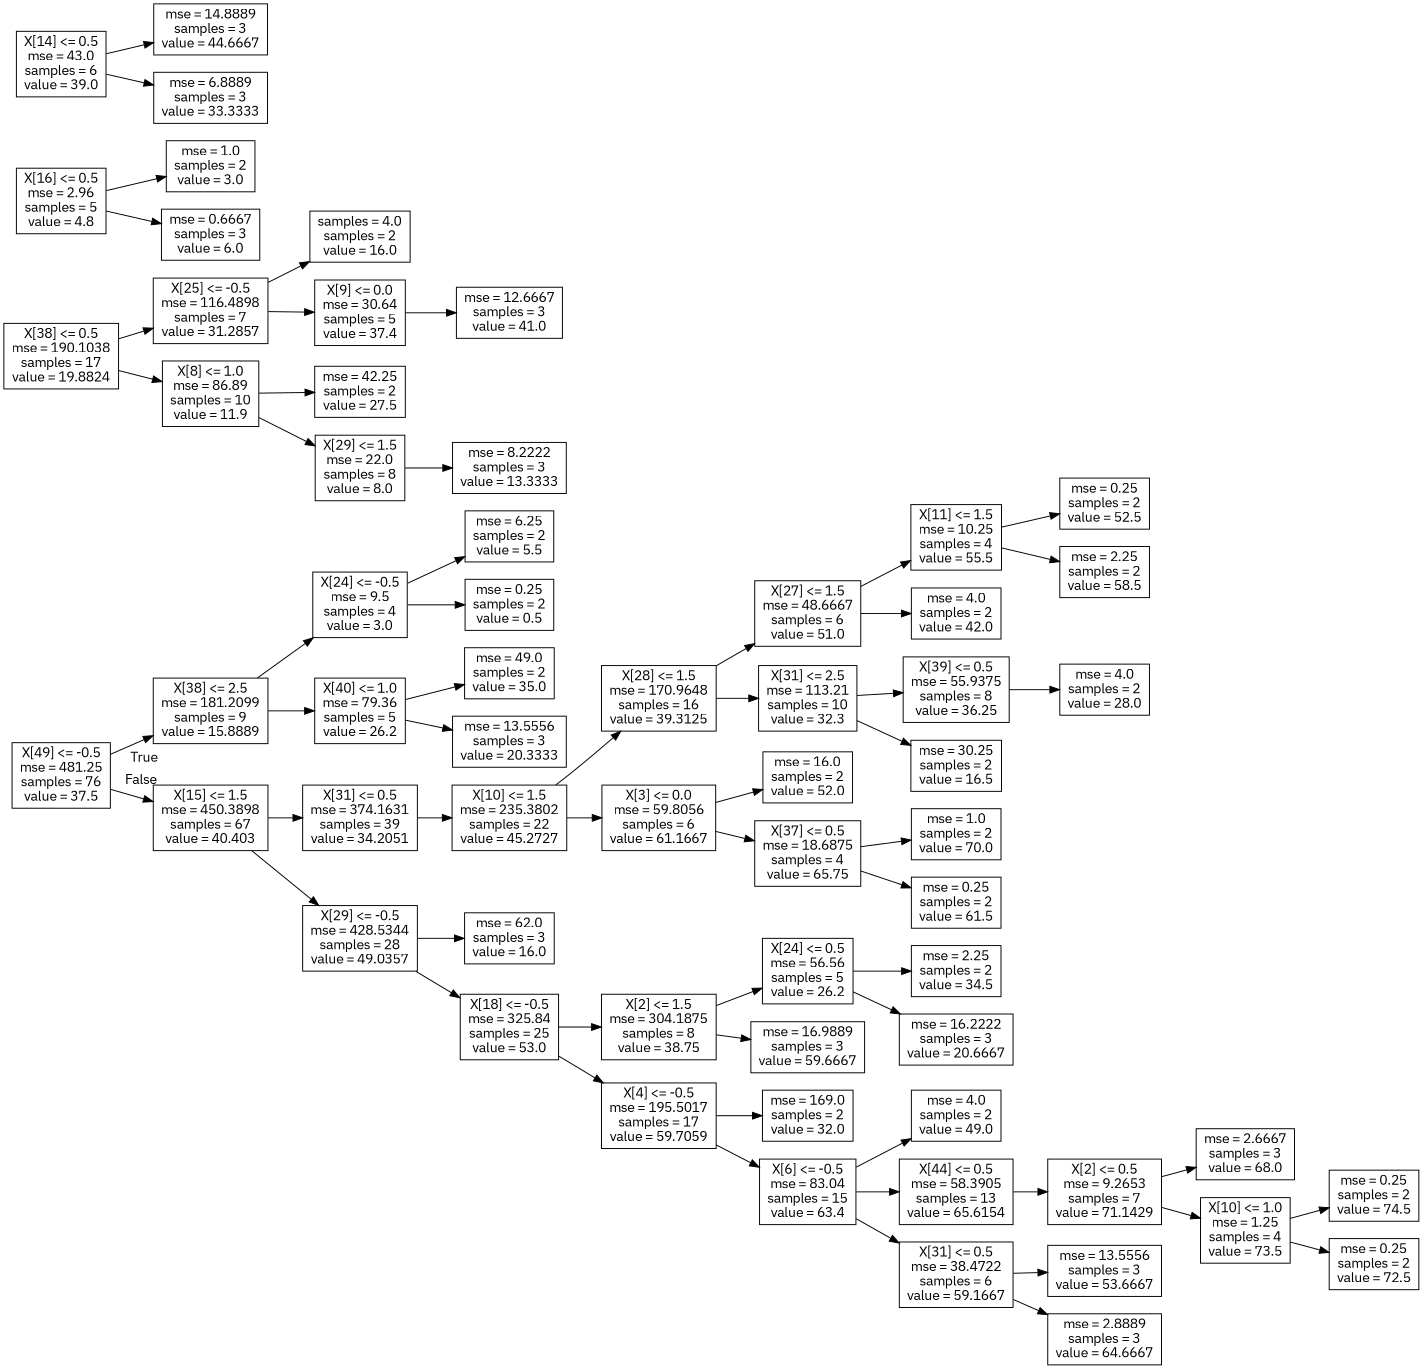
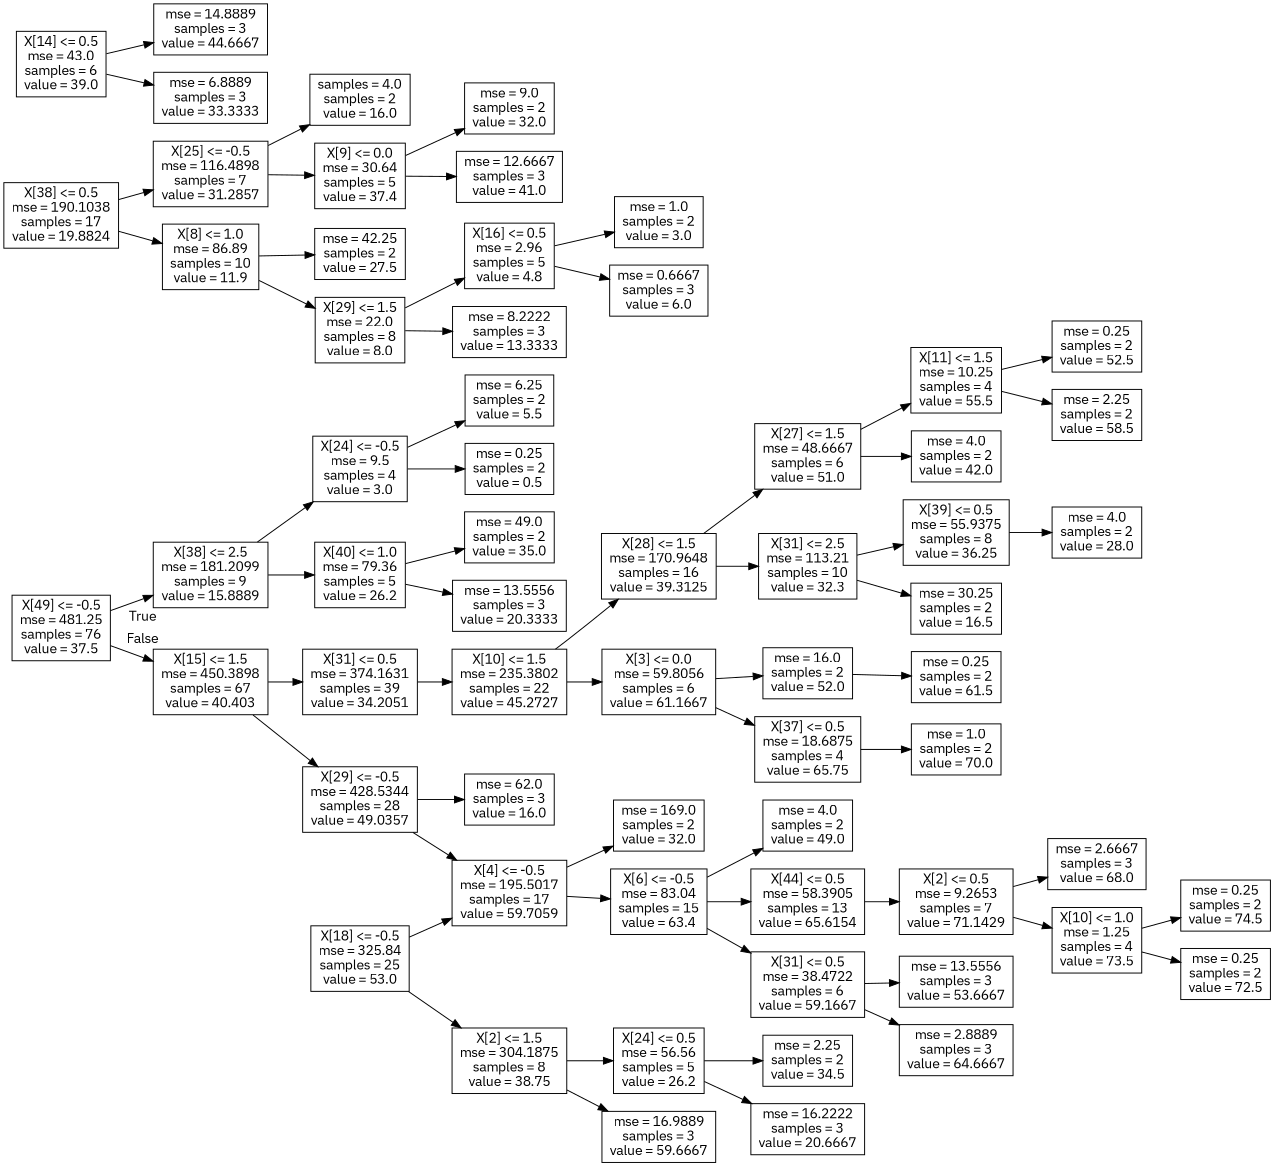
none -> (509, 108)
none -> (430, 295)
(881, 878) -> (877, 675)
(434, 982) -> (431, 844)
